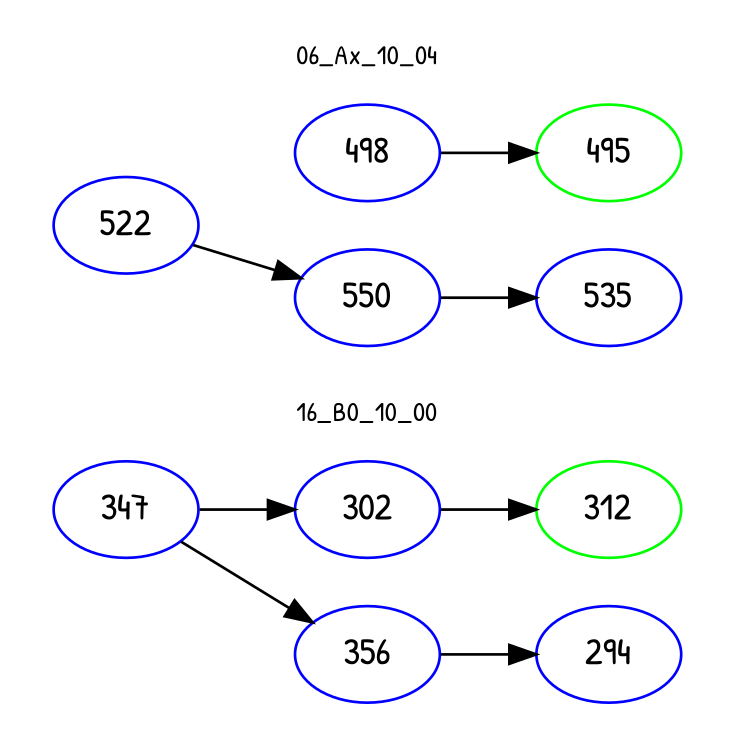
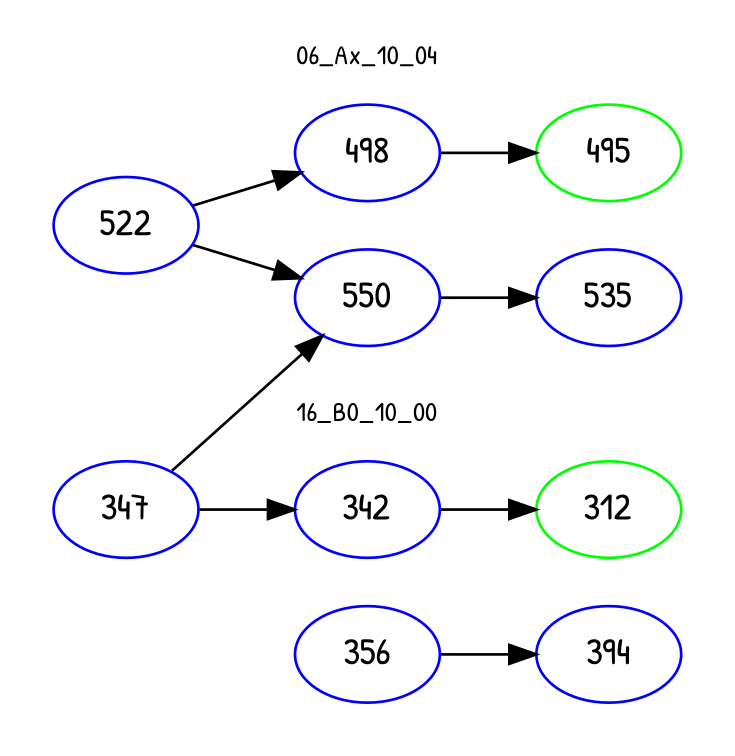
none -> (234, 193)
(367, 510) -> (367, 510)
(235, 575) -> (237, 412)
(609, 654) -> (609, 654)
